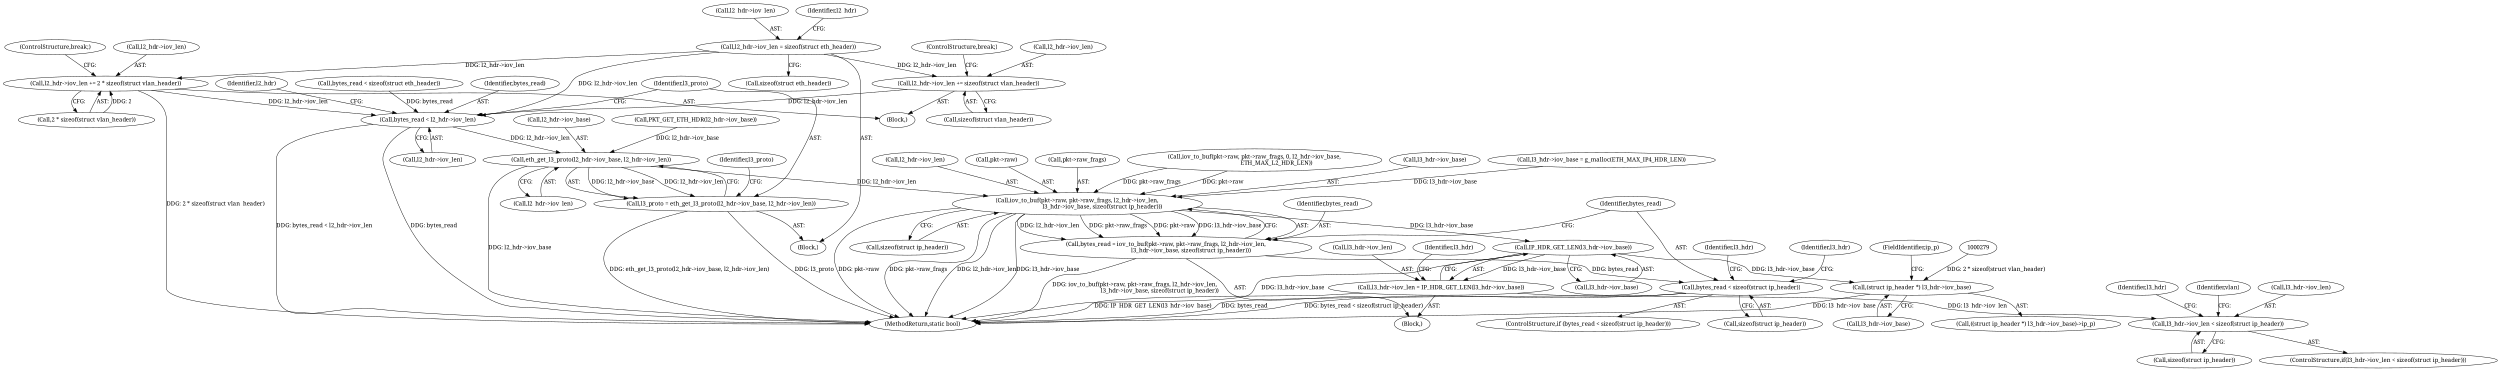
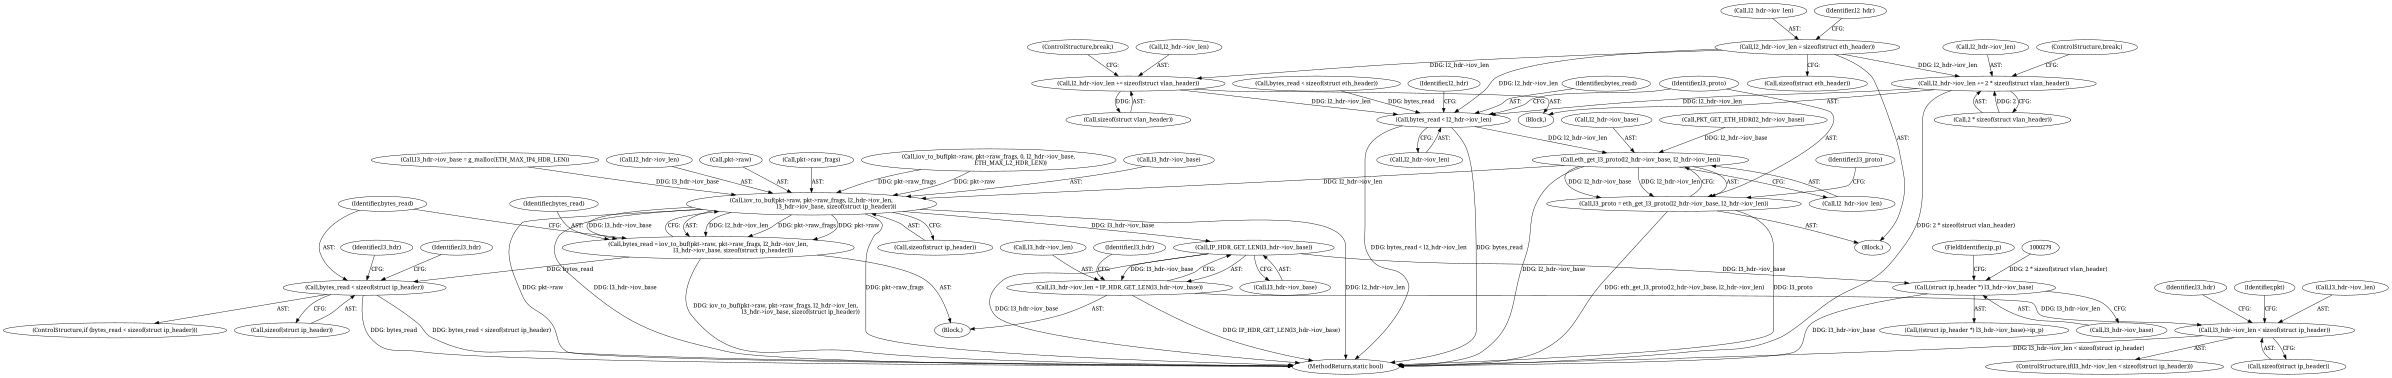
(991, 102) -> (1124, 102)
(2218, 288) -> (2265, 288)
none -> (1803, 354)
